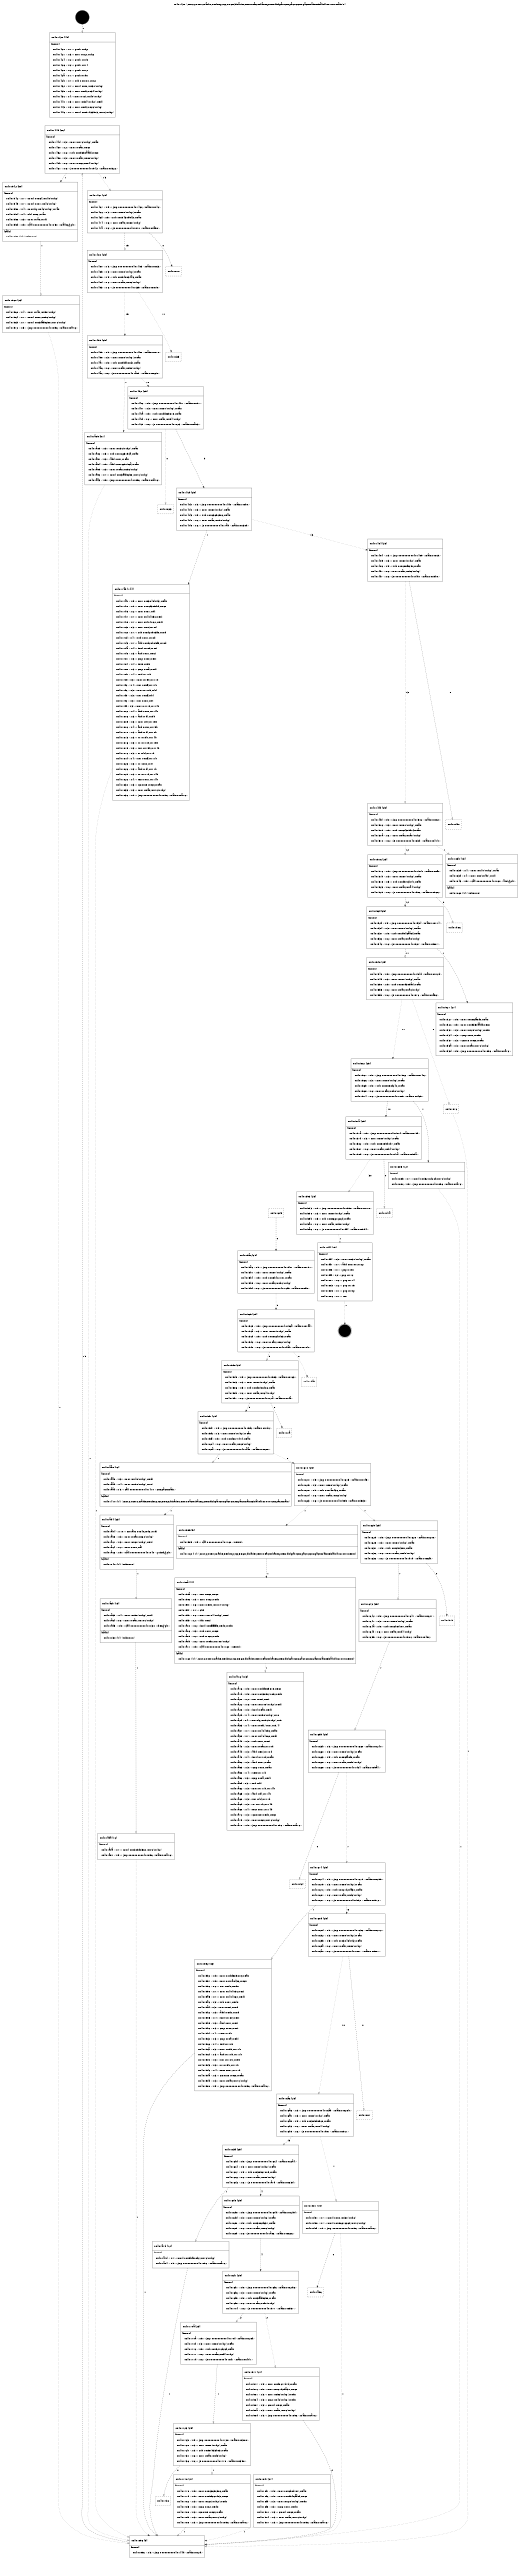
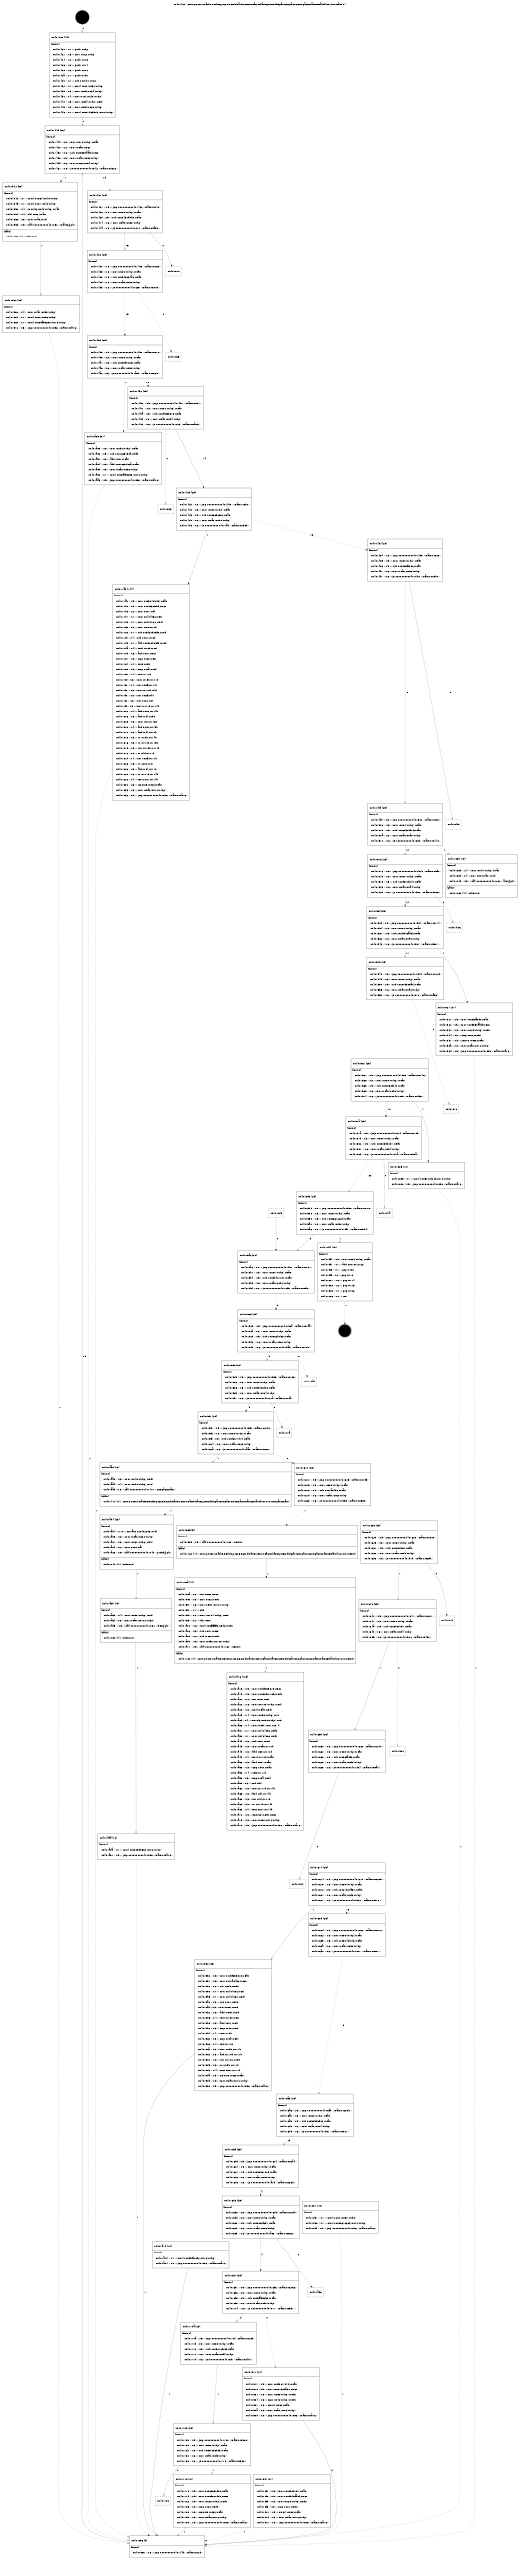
none -> (82, 121)
(163, 314) -> (163, 314)
(204, 459) -> (204, 459)
(407, 693) -> (407, 693)
(397, 1029) -> none
none -> (306, 1242)
(365, 1513) -> none
none -> (398, 1751)
(347, 1817) -> none
(467, 1949) -> (474, 1925)
(343, 2025) -> (343, 2025)
(364, 2115) -> none
(328, 2168) -> none
(210, 2212) -> none
(326, 2260) -> (294, 2262)
